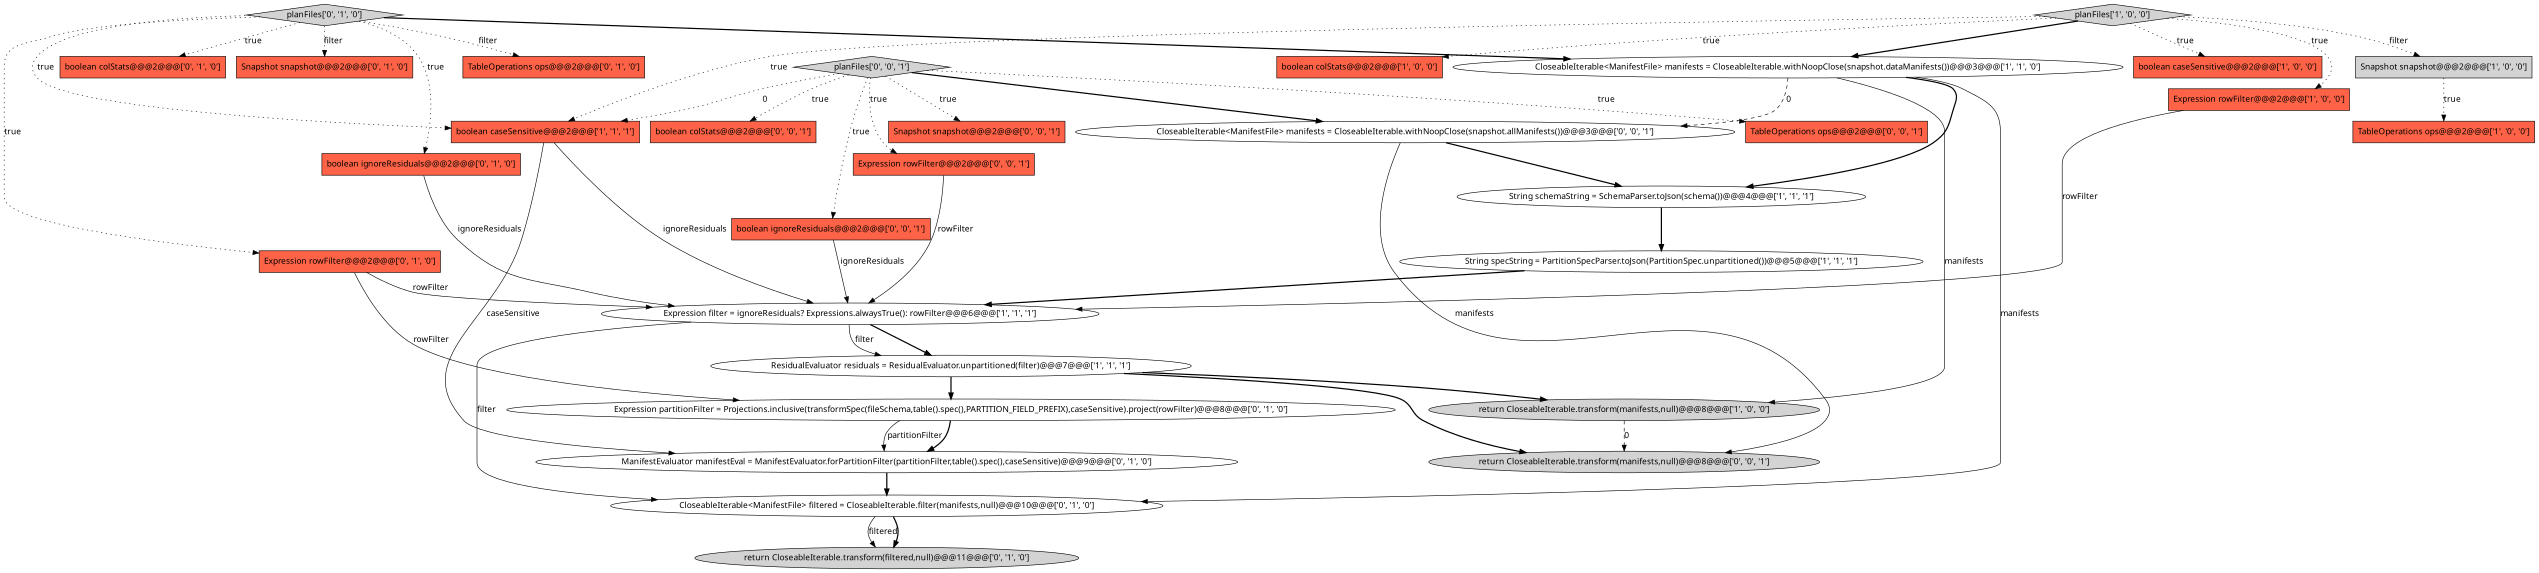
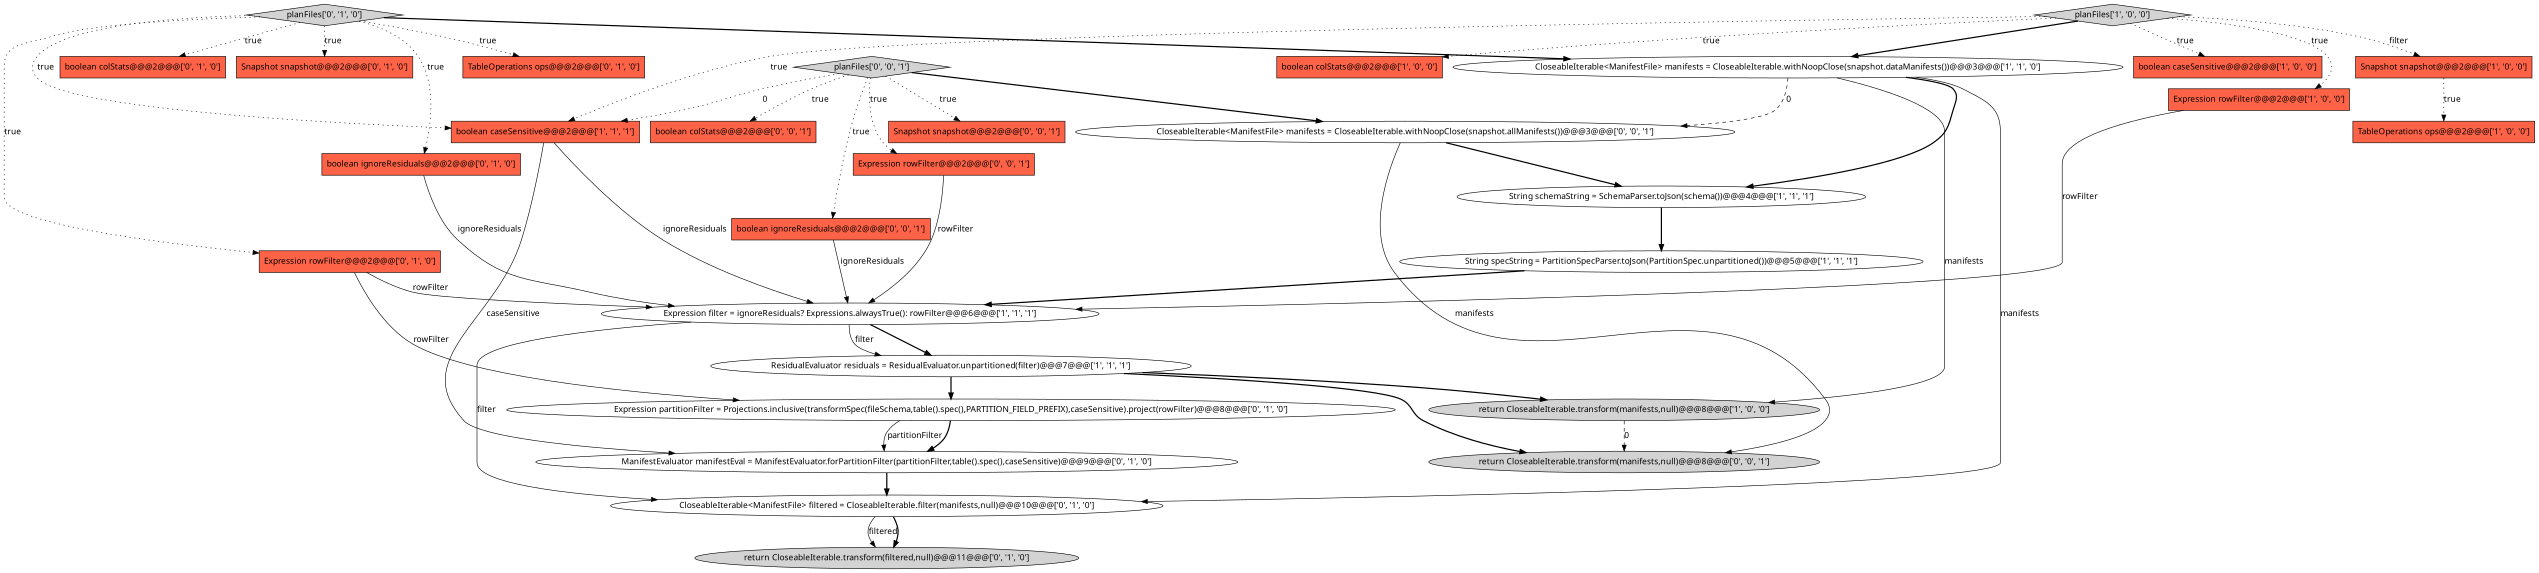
(333, 41) -> (333, 41)
(488, 41) -> (488, 41)
(2444, 67) -> (2444, 67)
(1837, 132) -> none
